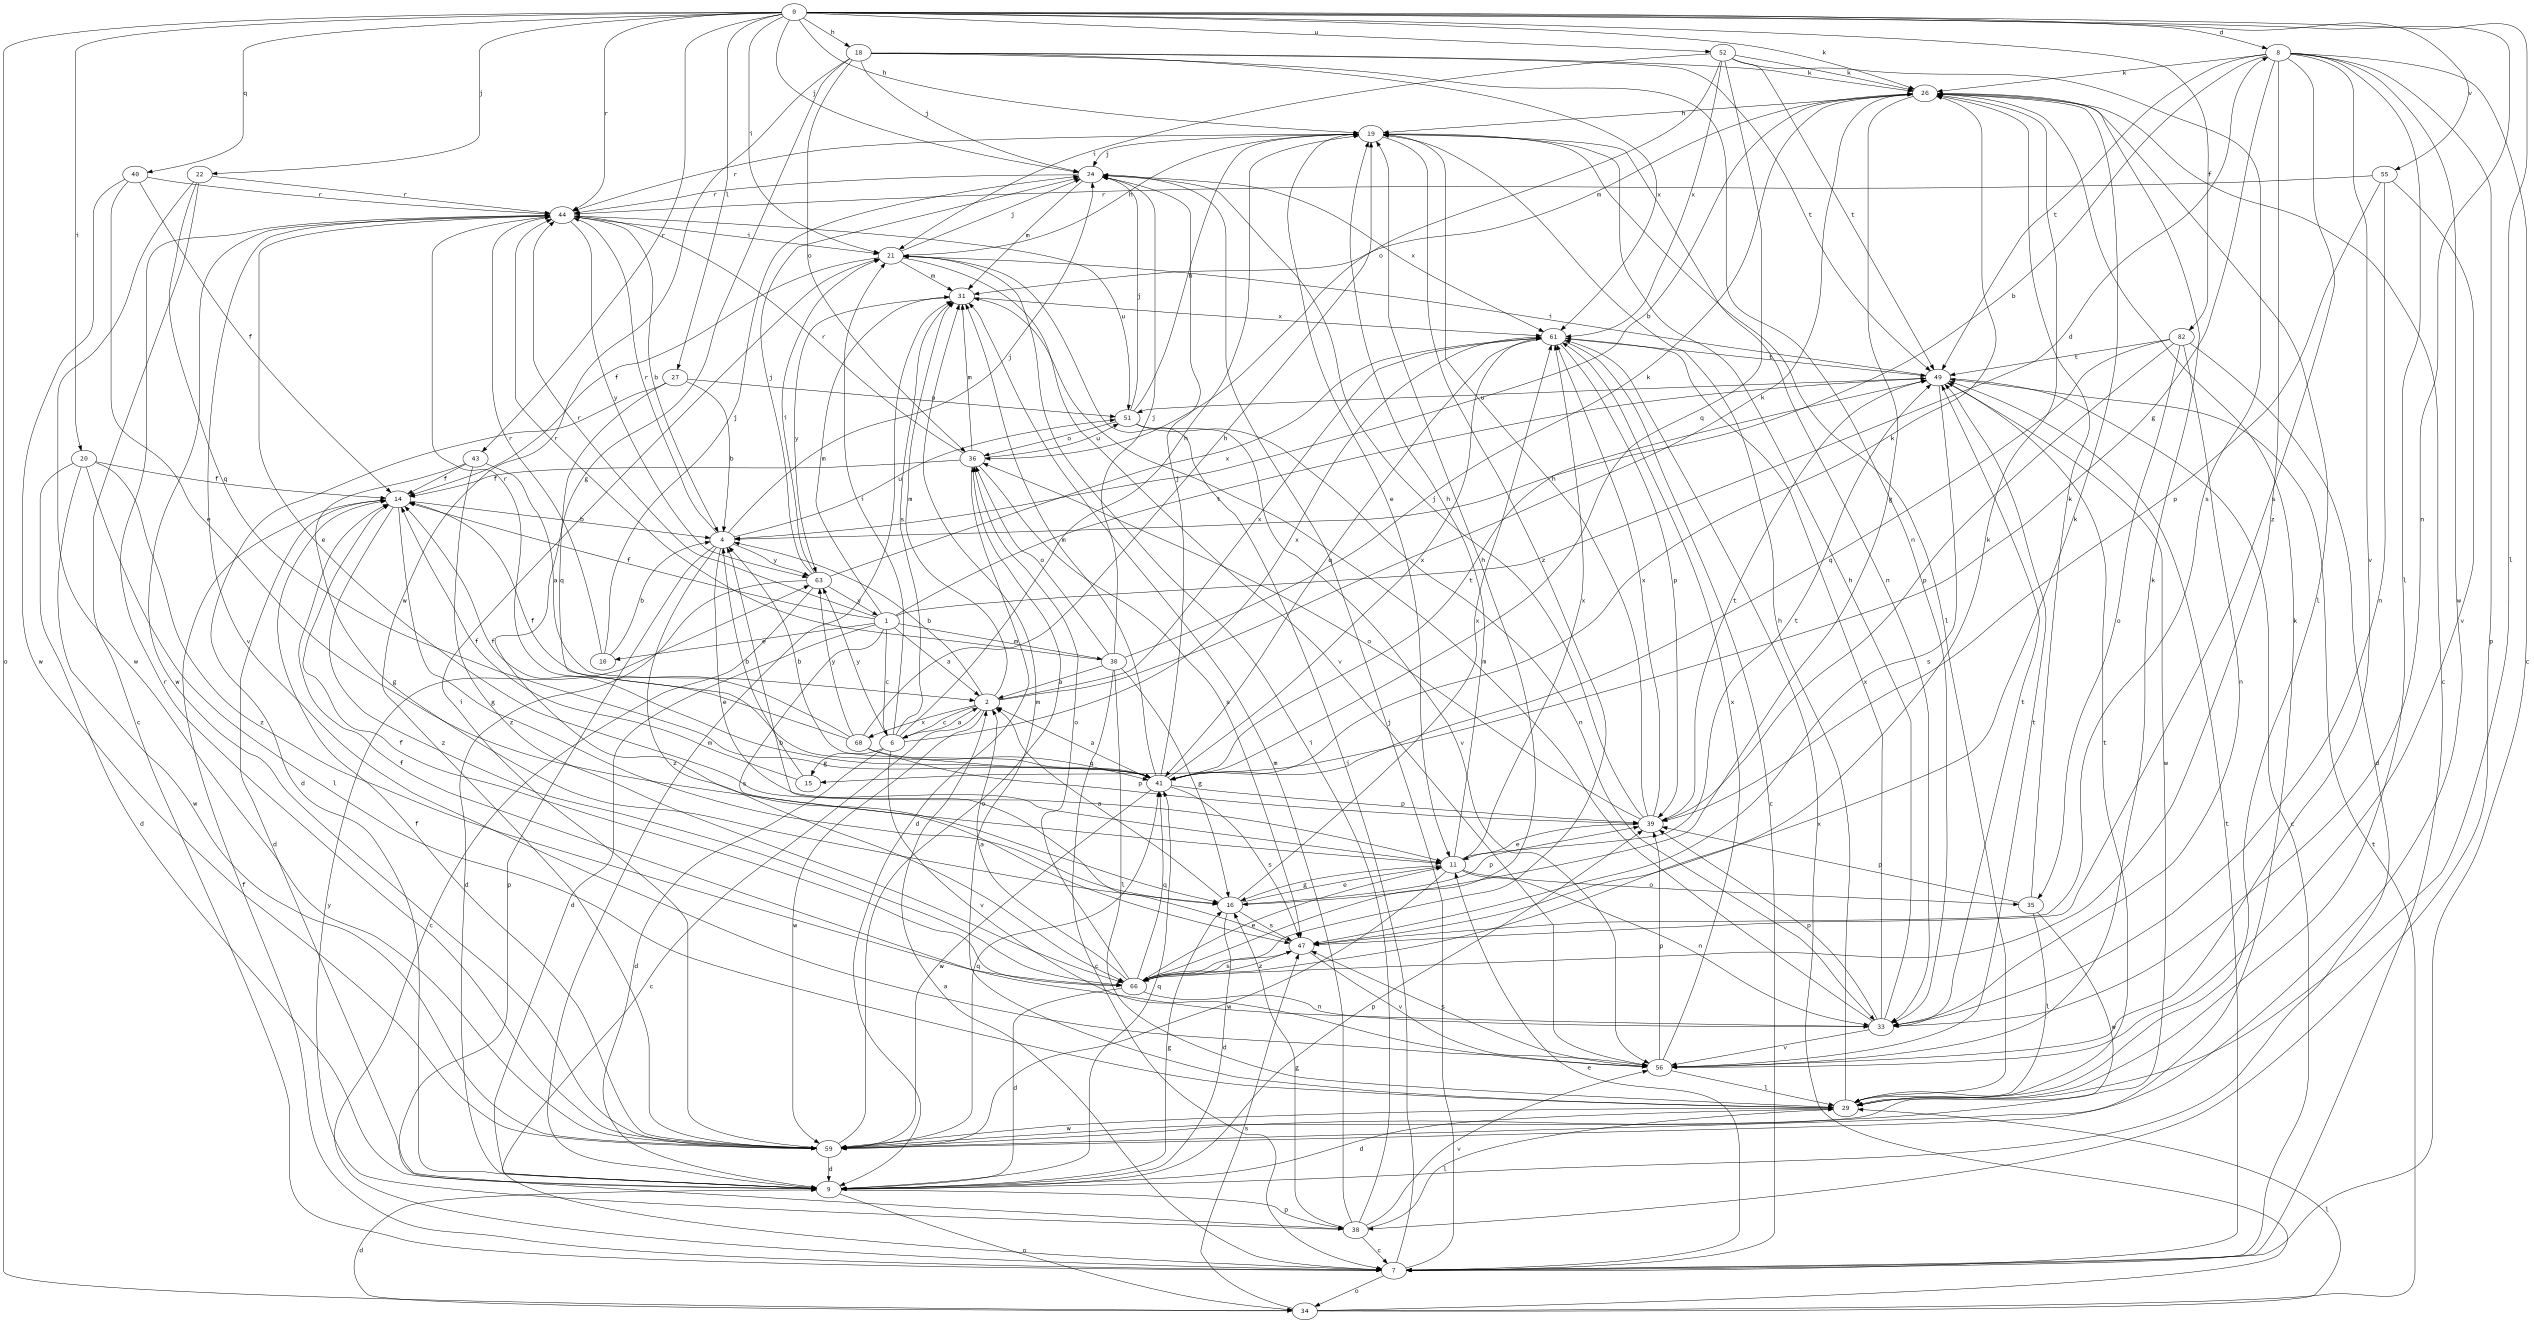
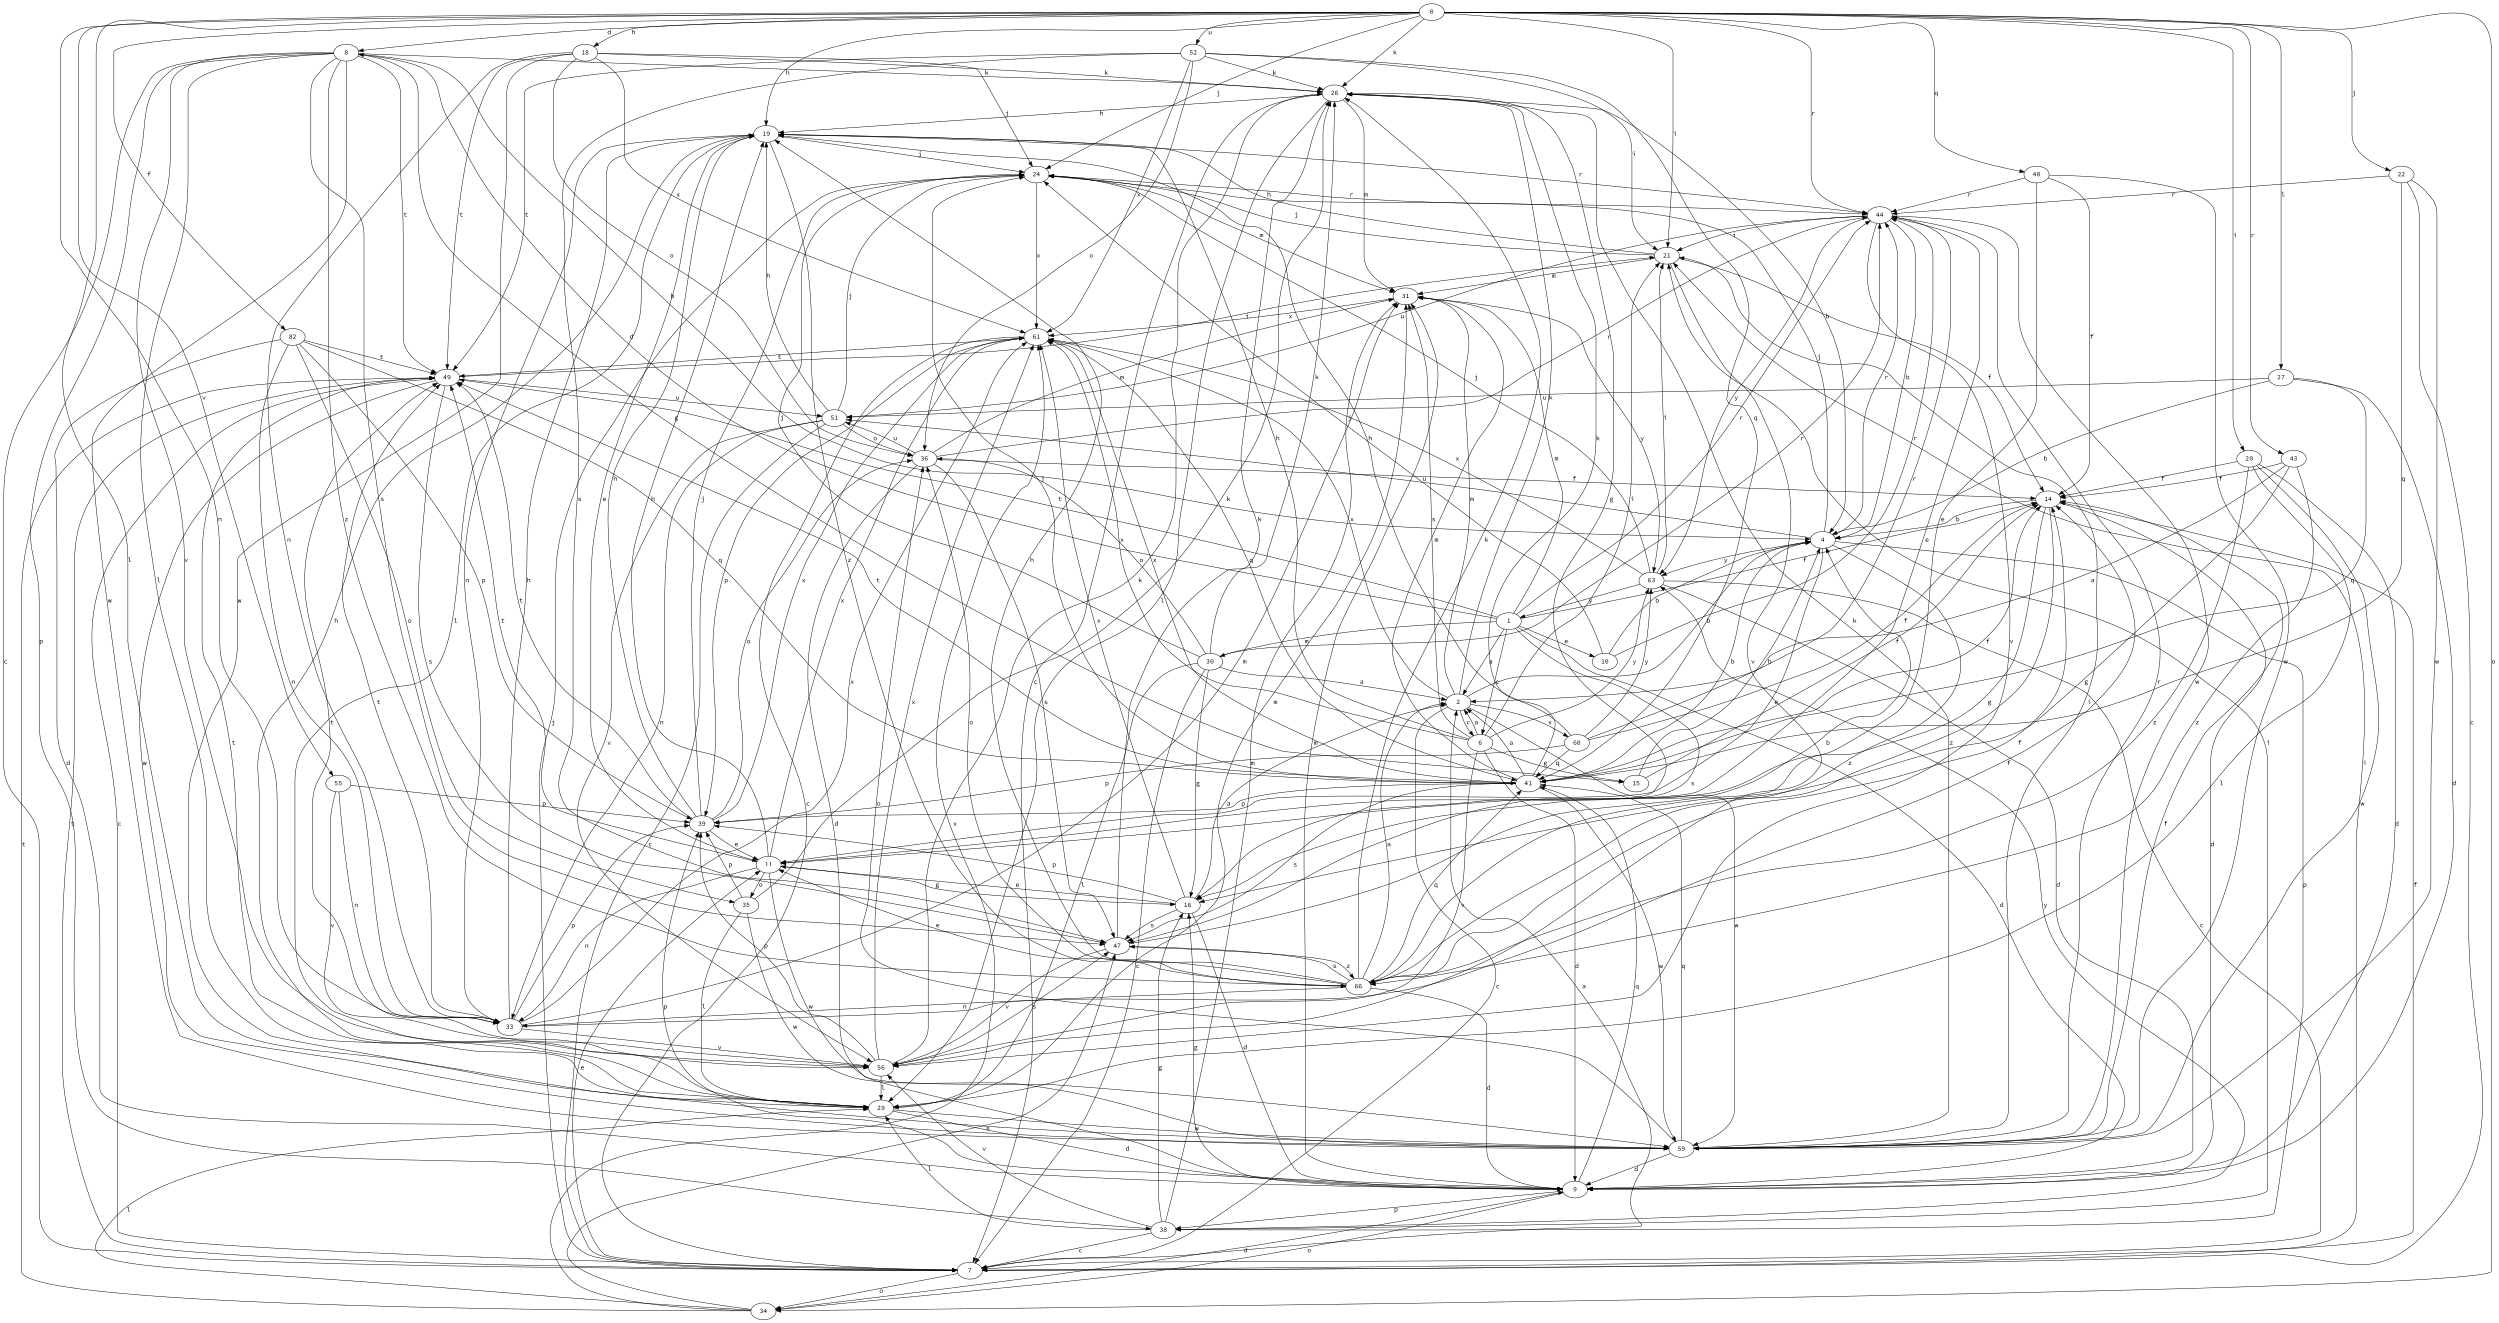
(1476, 187) -> none
(514, 672) -> none
none -> (585, 985)
